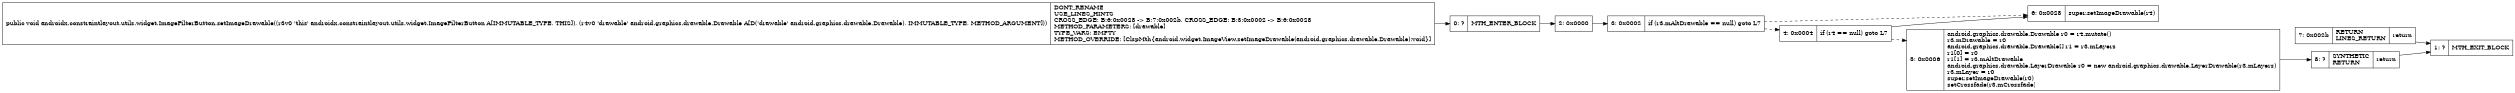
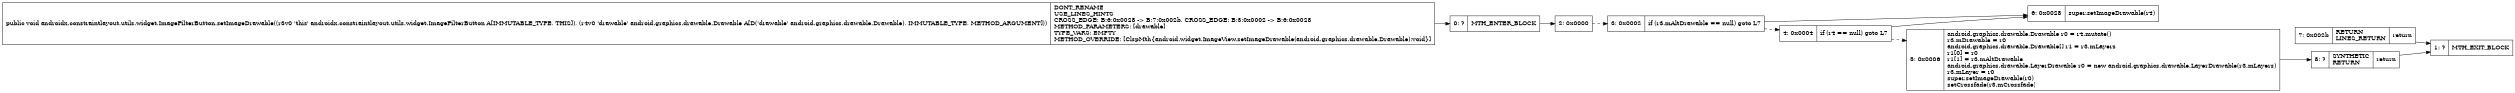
(1894, 19) -> (1894, 19)
(1598, 24) -> (1598, 24)
